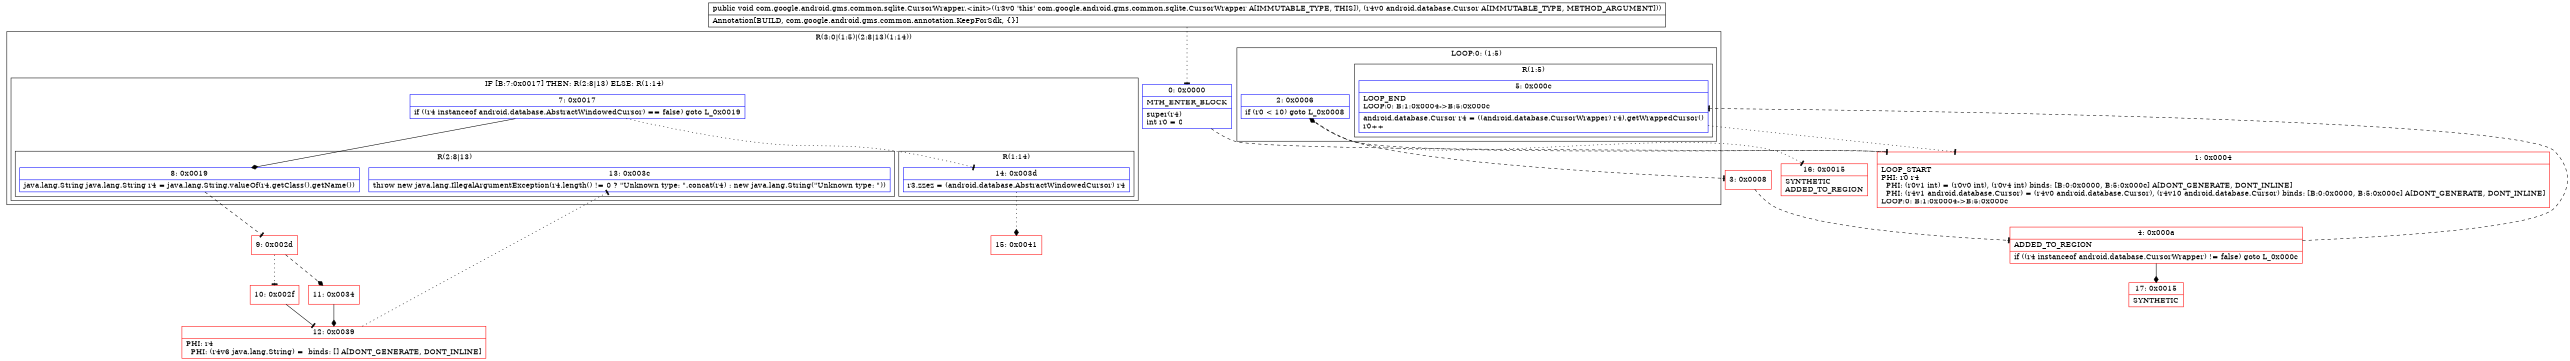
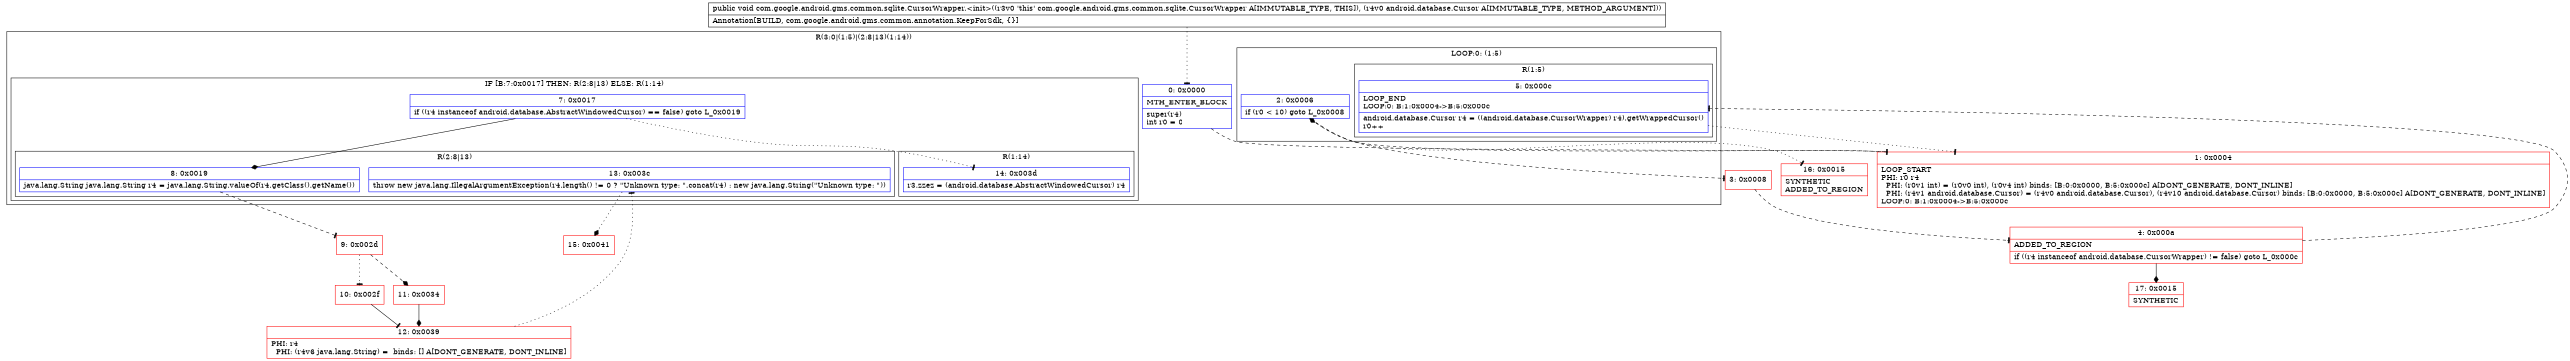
(1016, 211) -> (610, 211)
